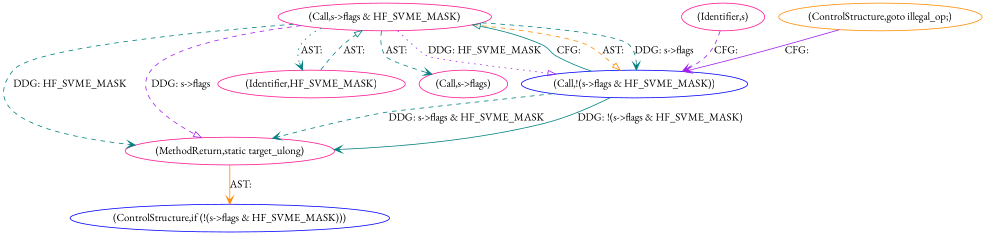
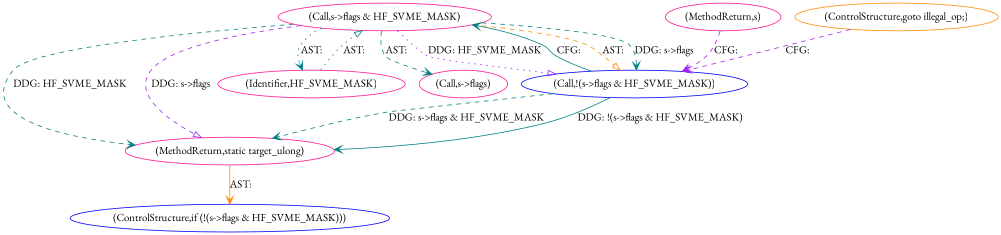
(723, 17) -> (723, 17)
(538, 43) -> (538, 43)
(766, 50) -> (770, 50)
(337, 51) -> (337, 51)
